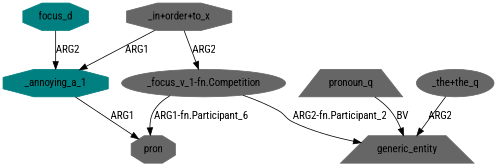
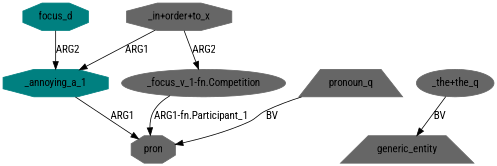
(390, 111) -> (244, 124)
(201, 116) -> (201, 116)
(440, 116) -> (440, 116)
(296, 123) -> none
